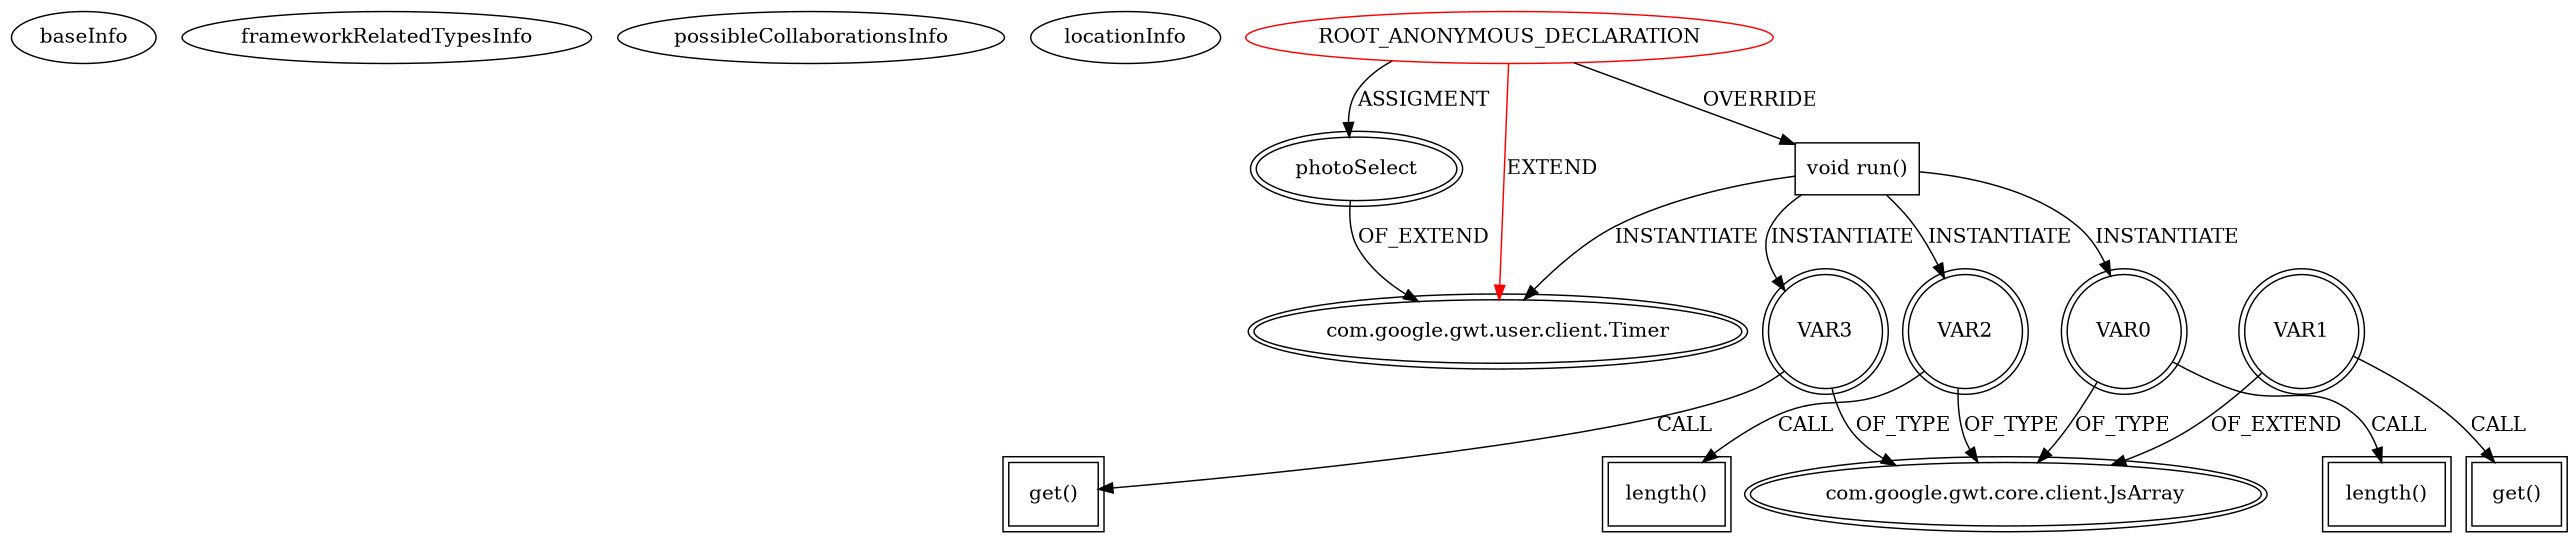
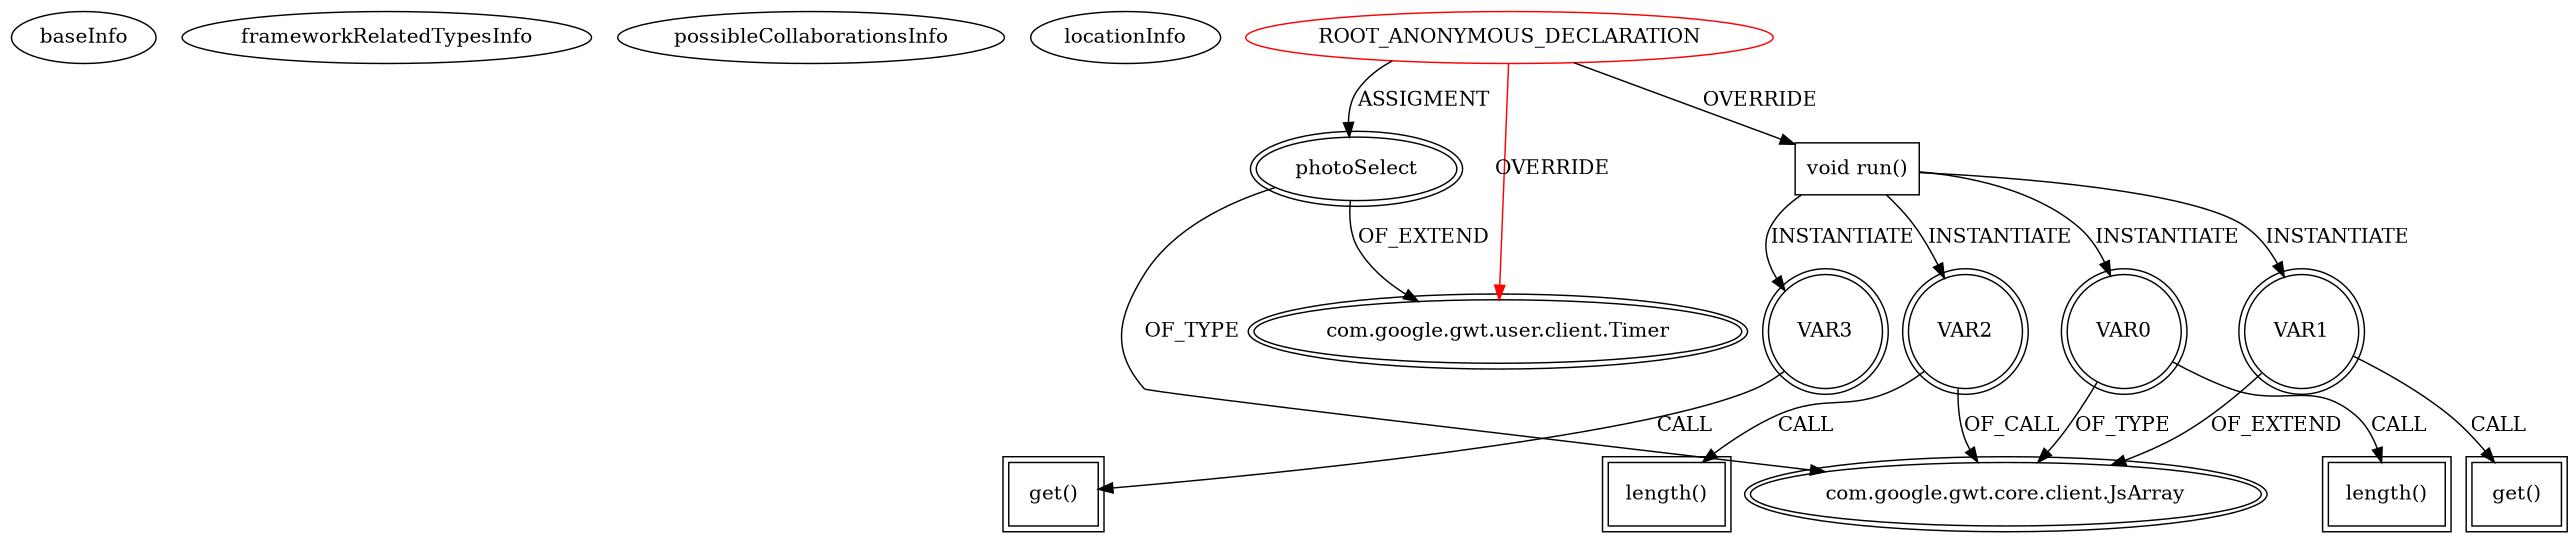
(1553, 169) -> (1553, 169)
(1654, 209) -> (2110, 190)
(2012, 426) -> (2012, 426)
(1850, 429) -> (1336, 414)
